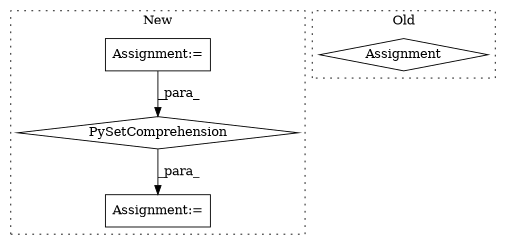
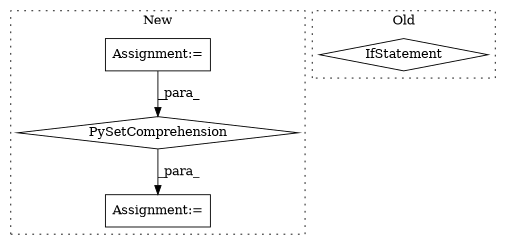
(404, 55) -> (404, 55)
